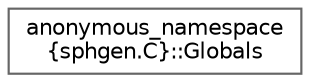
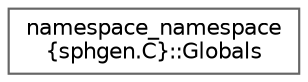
(155, 41) -> (154, 41)
